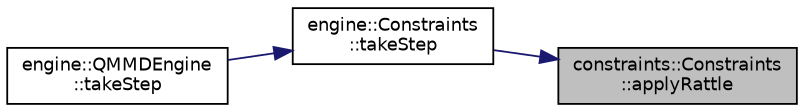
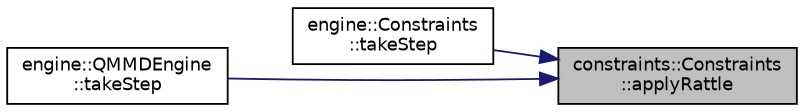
(251, 57) -> (384, 80)
